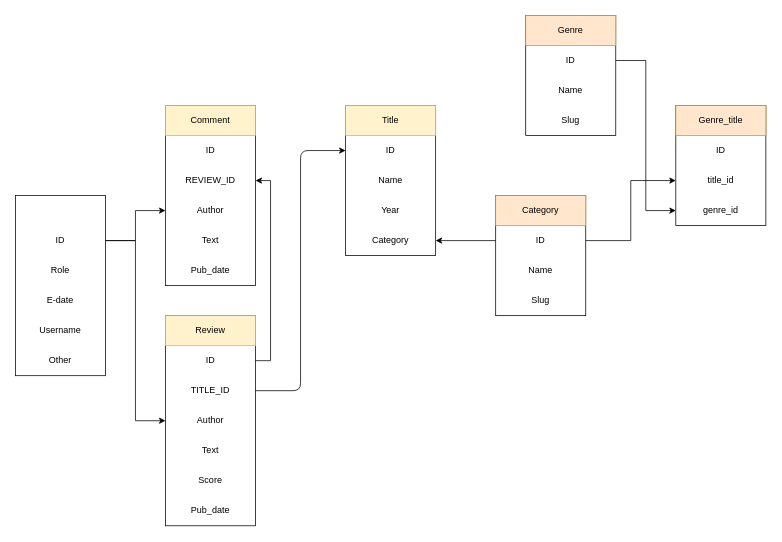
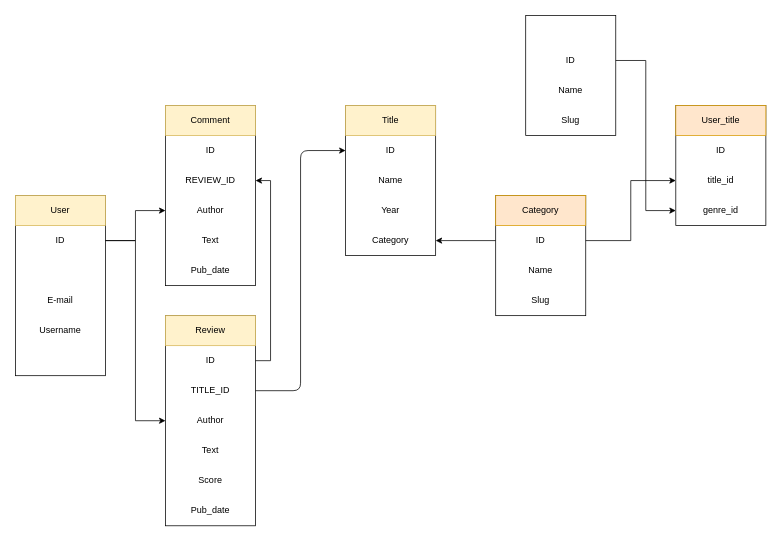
(570, 30) -> none
(720, 120) -> (720, 120)
none -> (60, 210)
(60, 270) -> none
(60, 300) -> (60, 300)
(60, 360) -> none
